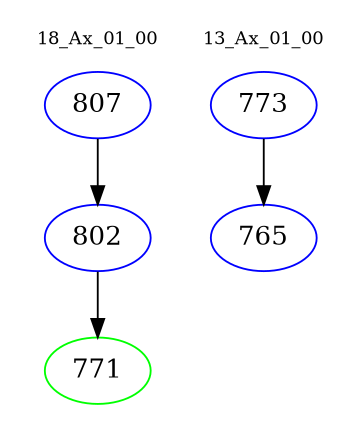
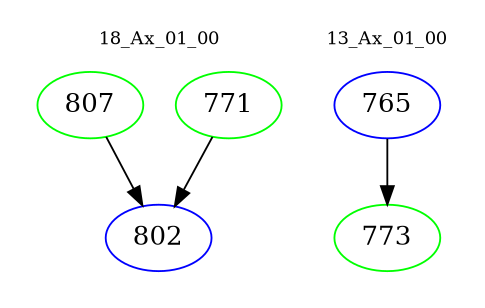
(98, 105) -> (90, 105)
(264, 105) -> (387, 238)
(264, 162) -> (387, 162)
(98, 295) -> (198, 163)
